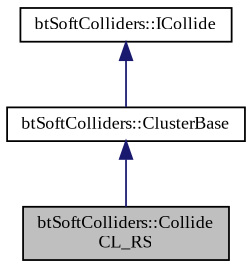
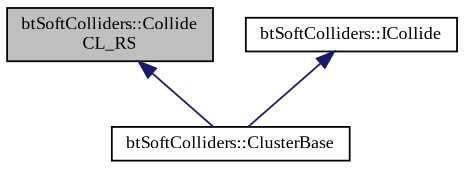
(126, 183) -> (183, 100)
